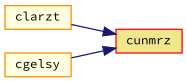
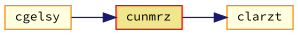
(87, 28) -> (198, 17)
